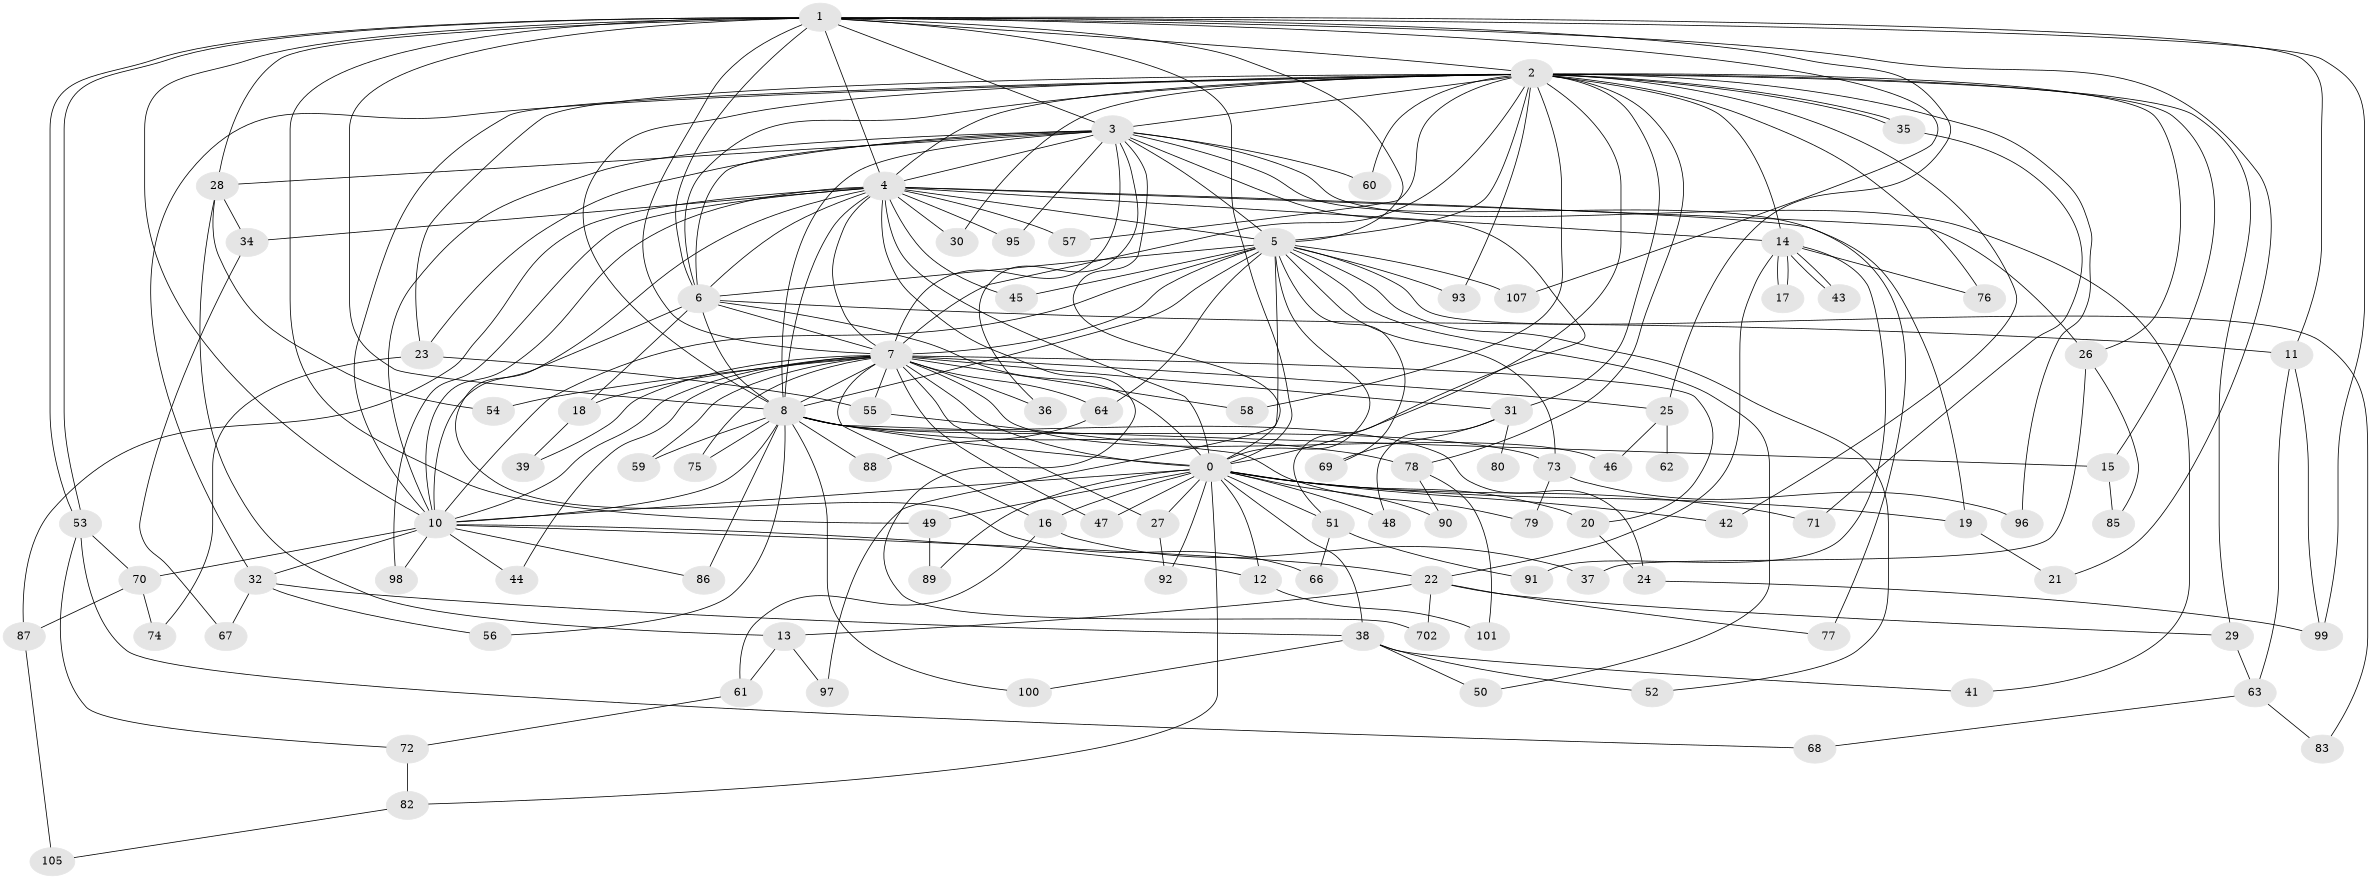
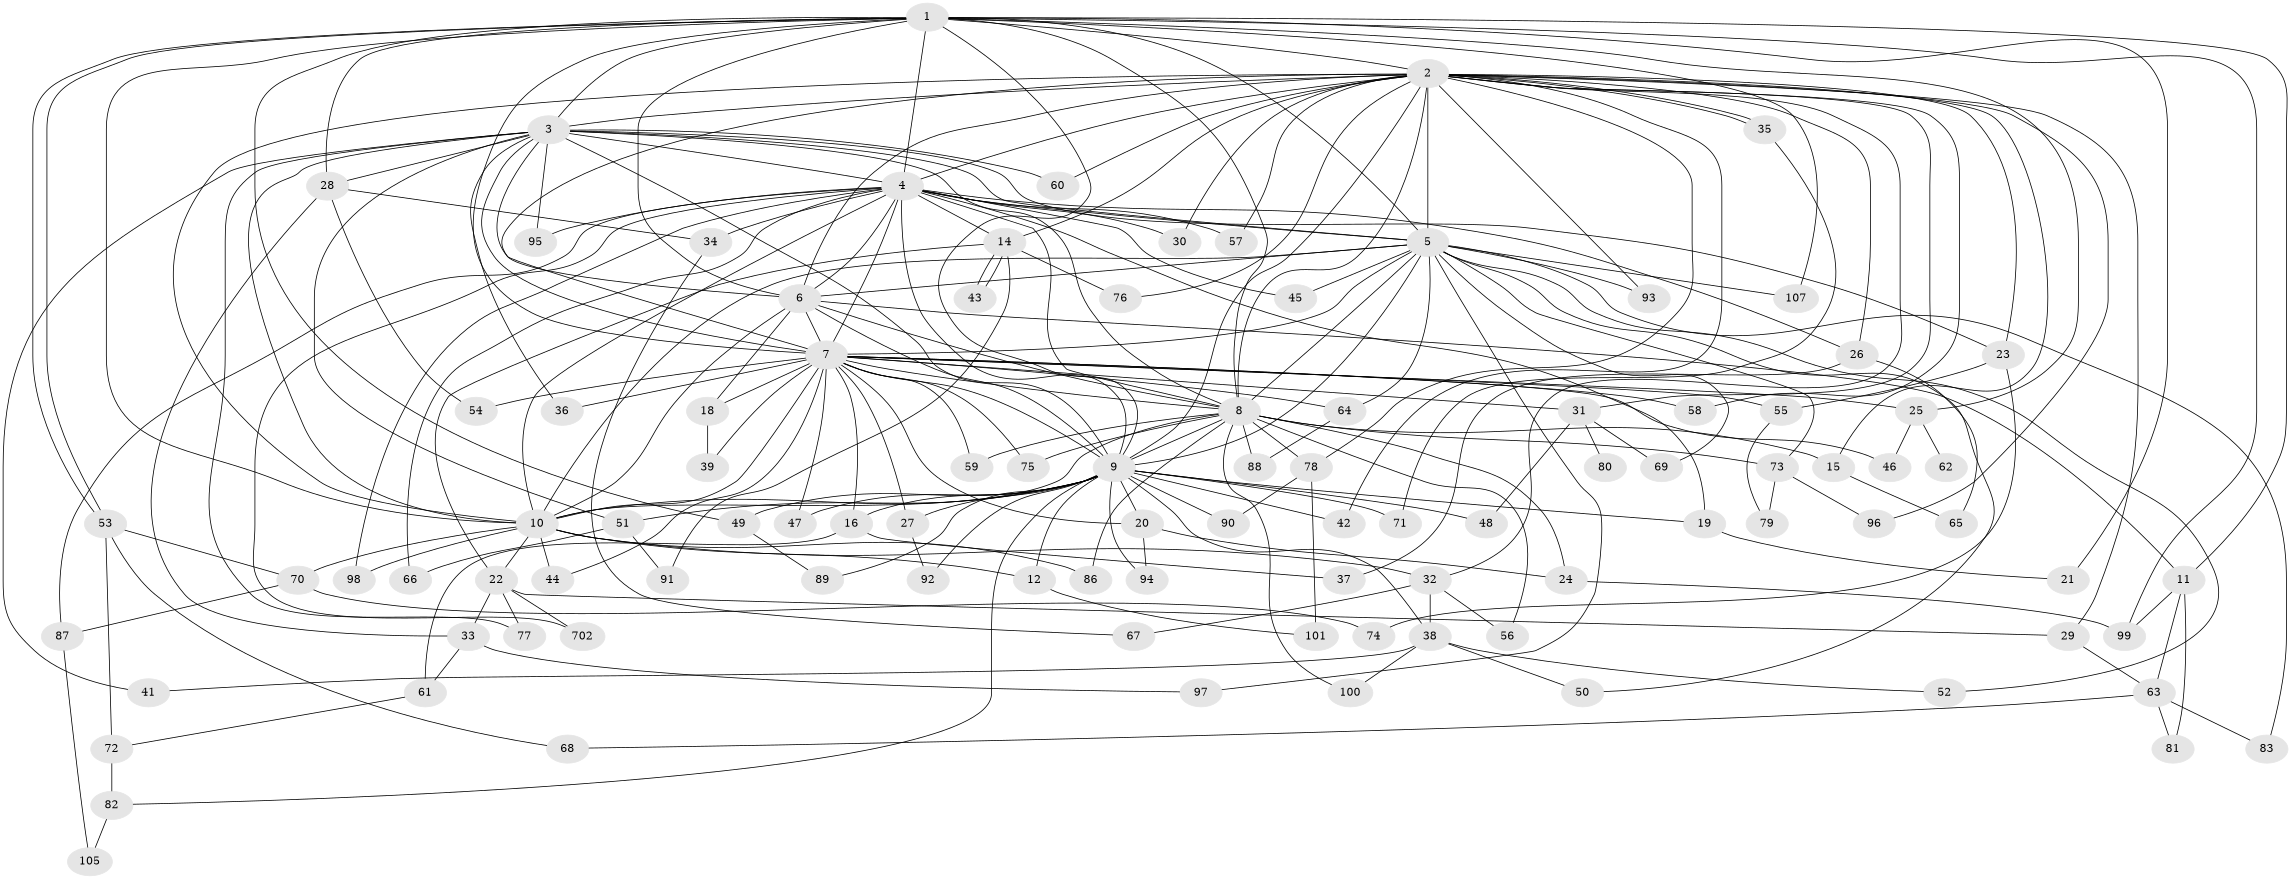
(1783, 299) -> none
(1210, 468) -> (1114, 468)
(2114, 524) -> (1956, 524)
none -> (1147, 580)
(784, 637) -> (468, 637)
none -> (2173, 749)
